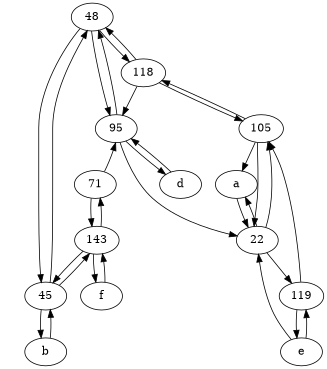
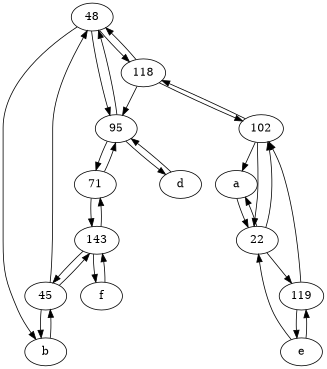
(261, 129) -> (261, 129)
(39, 147) -> (3, 168)
(161, 205) -> (102, 152)
